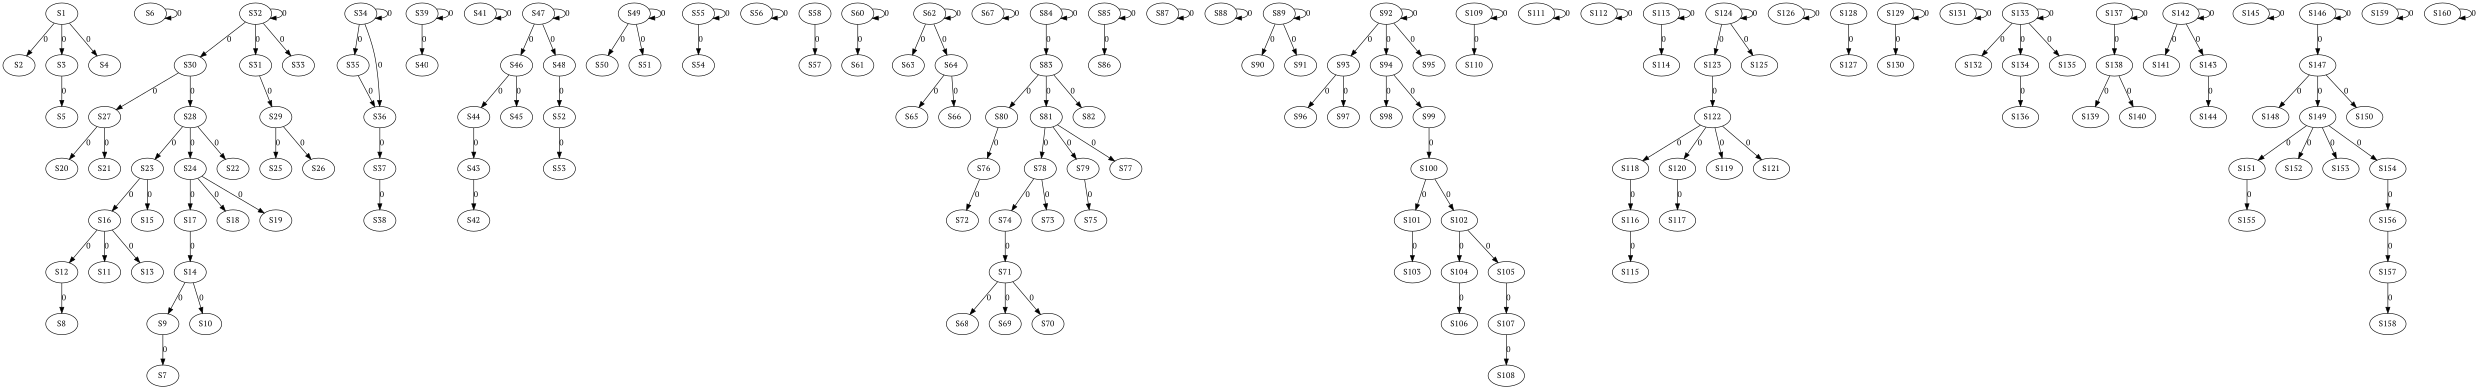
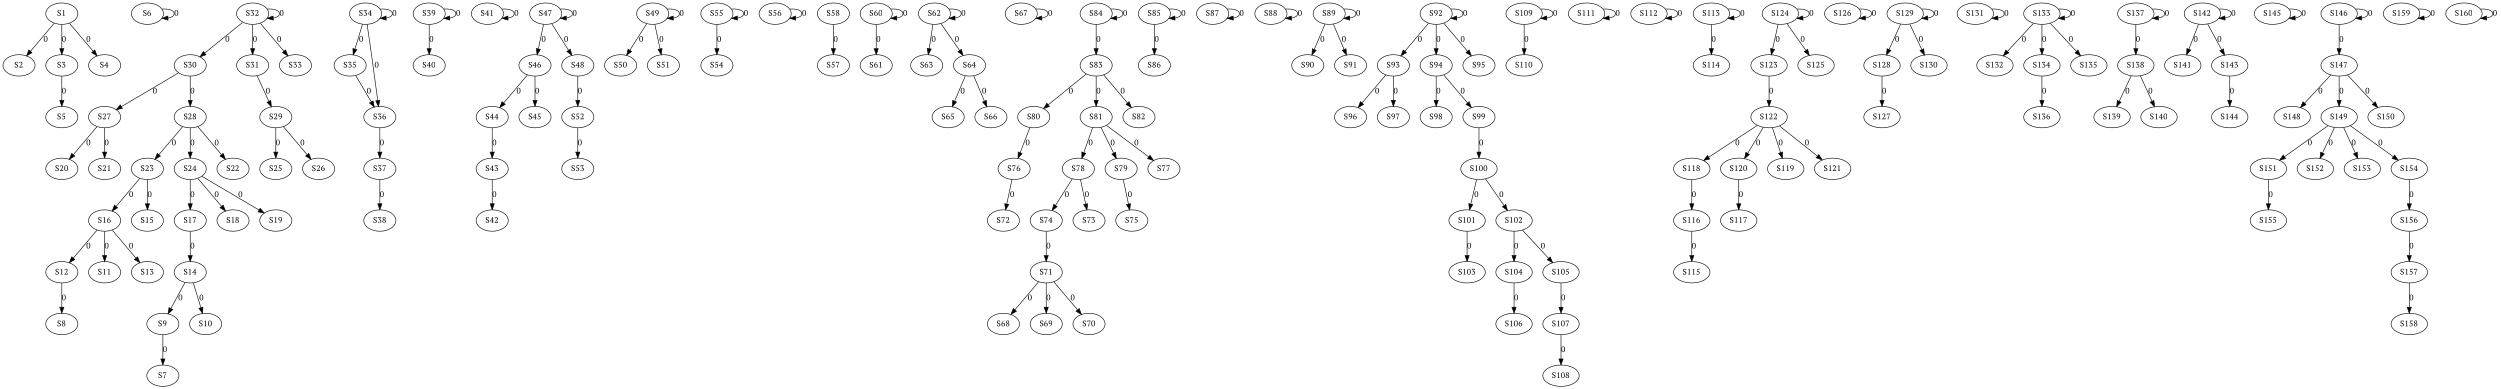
none -> (1895, 37)
